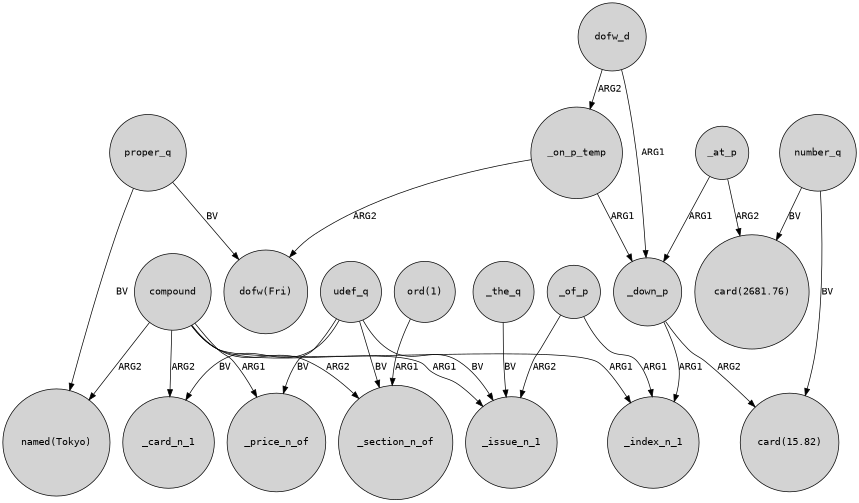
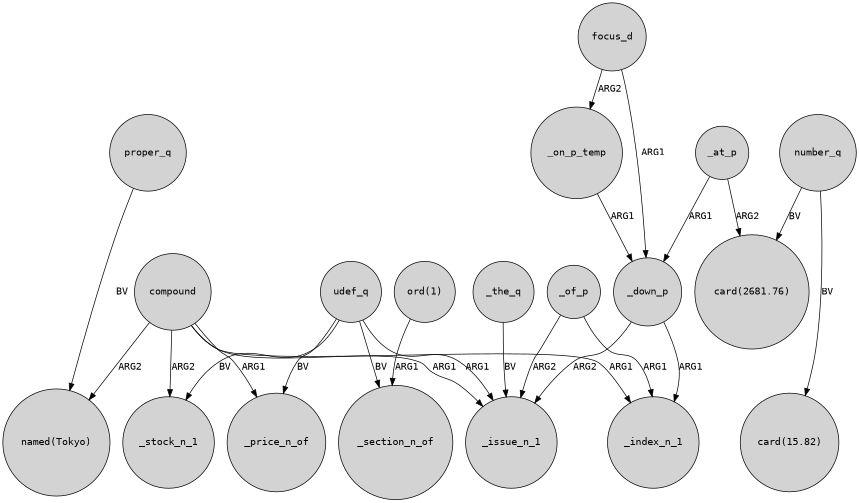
(612, 37) -> (612, 37)
(266, 292) -> none
(707, 362) -> (590, 356)
(313, 364) -> none
(478, 367) -> (478, 367)
(169, 442) -> (169, 442)
